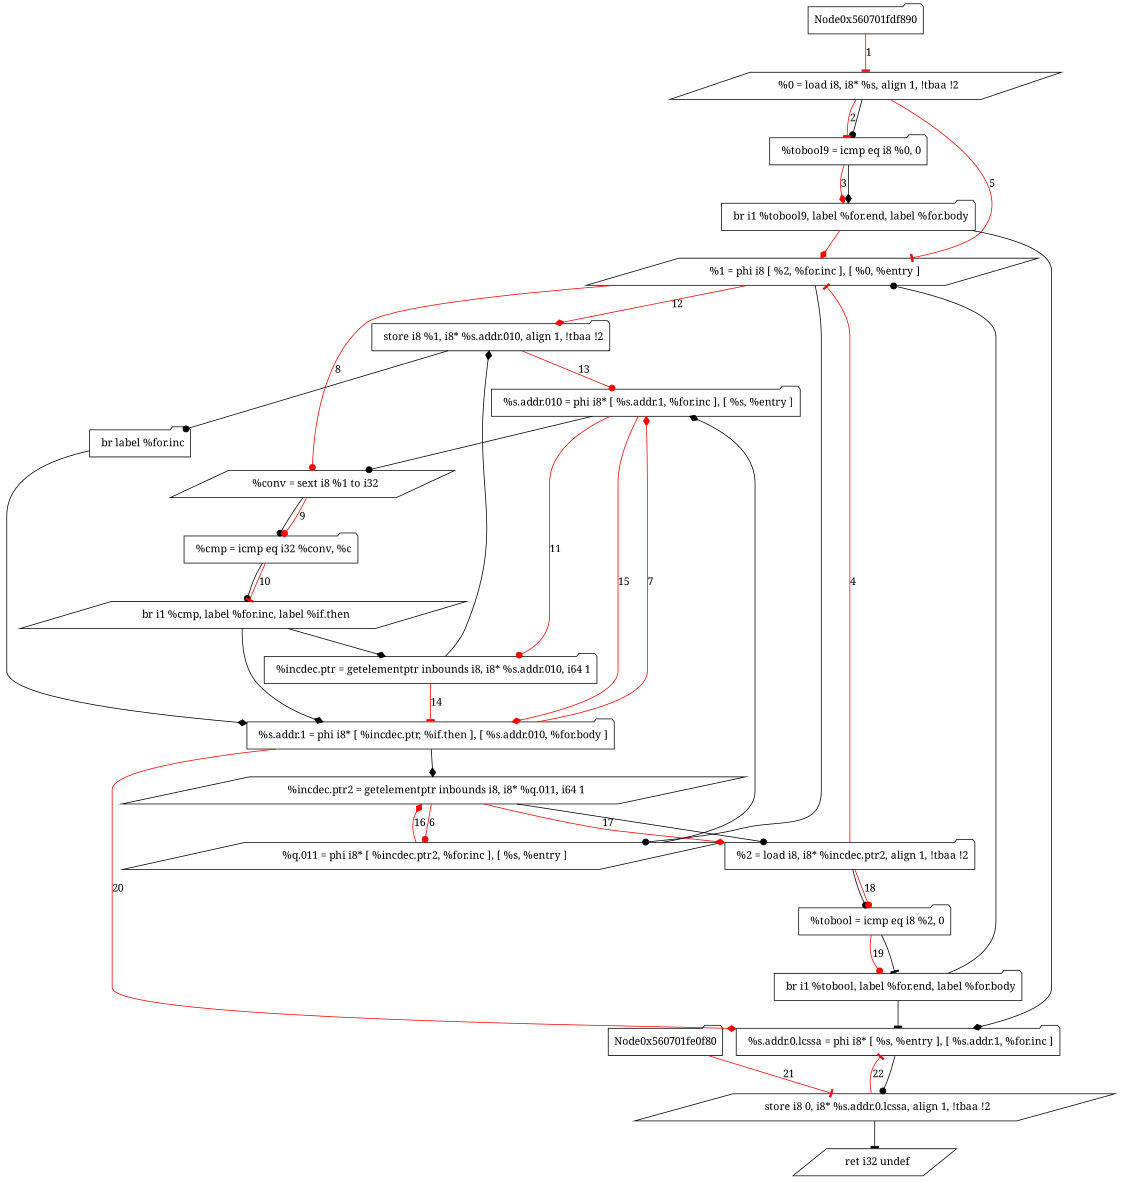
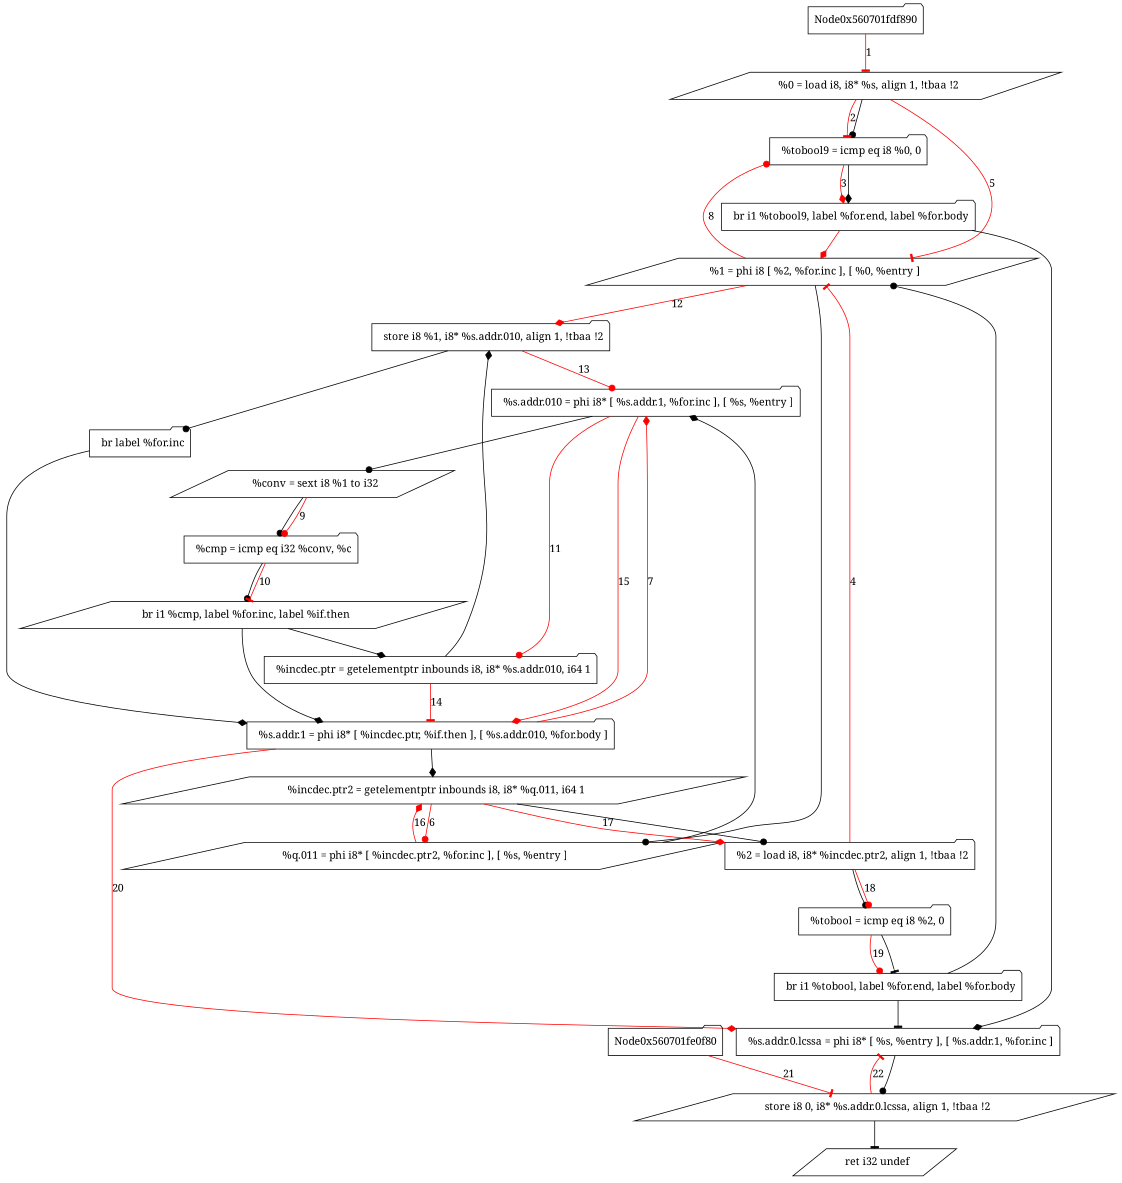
(412, 309) -> (706, 207)
